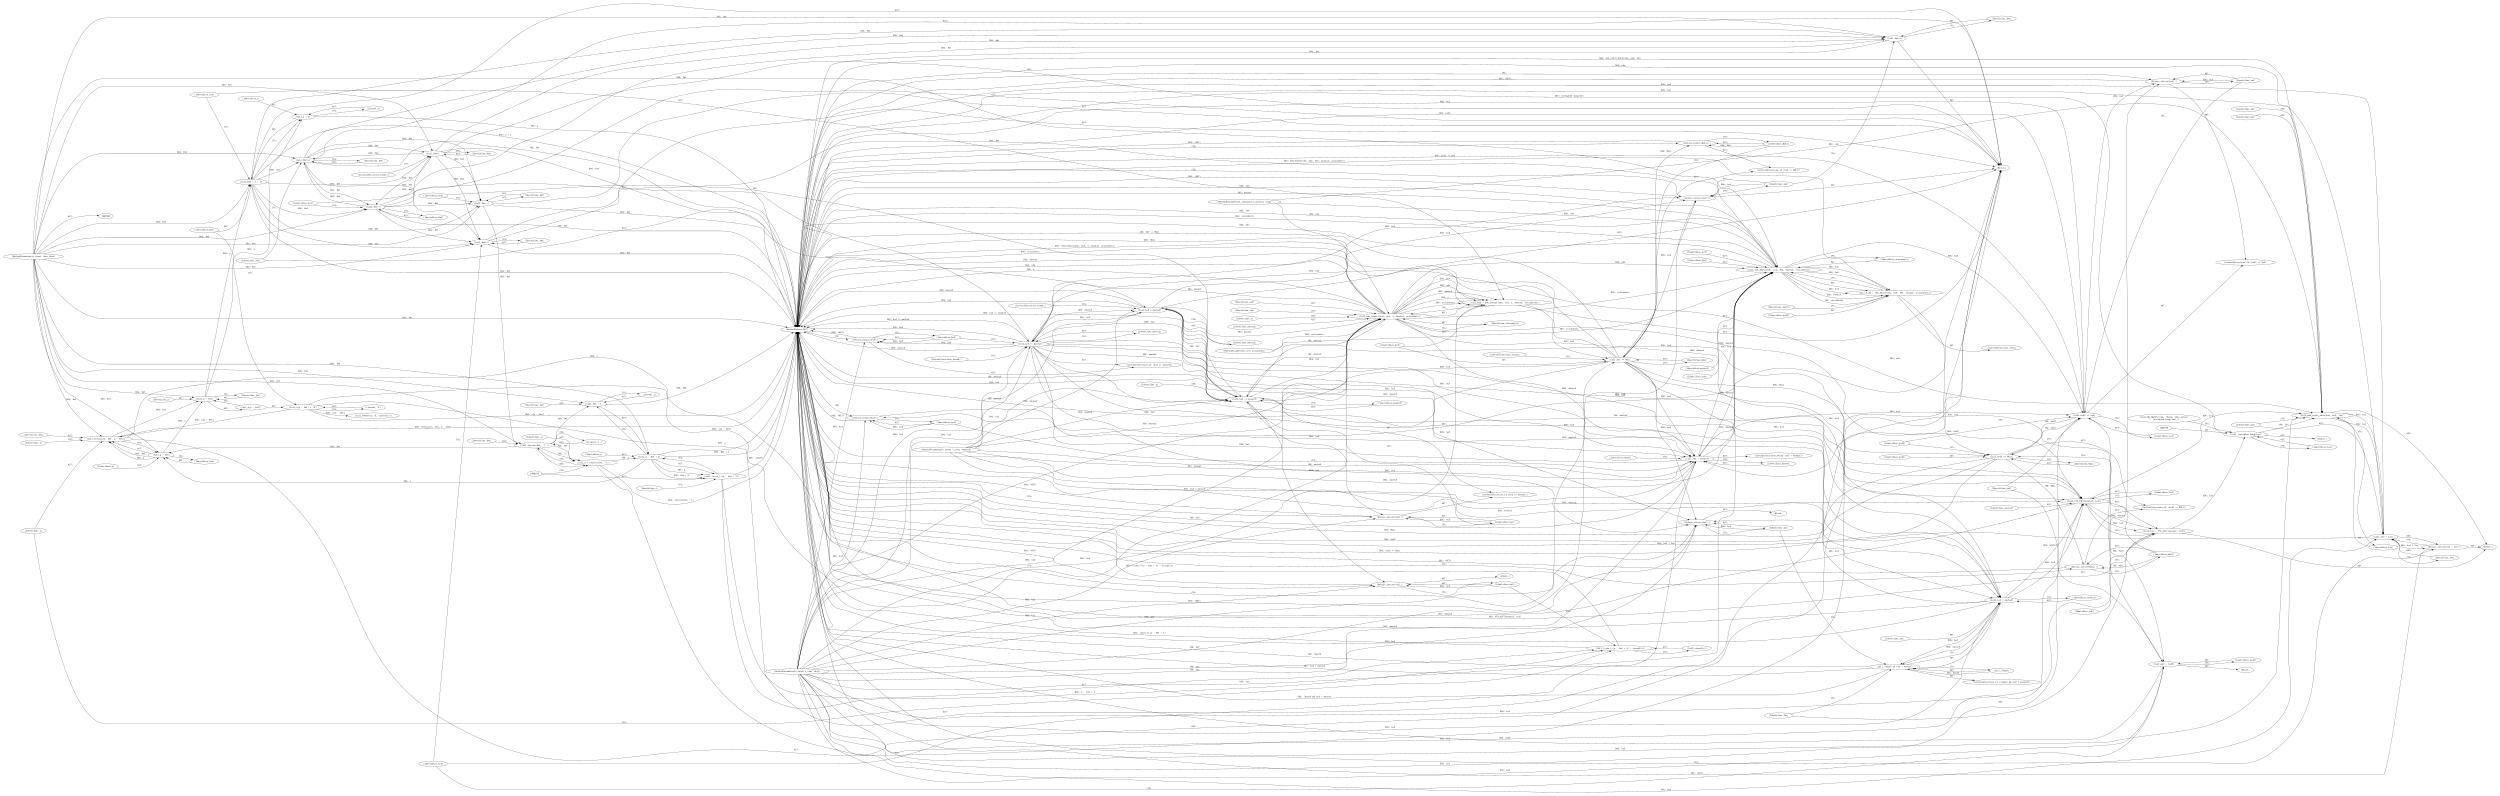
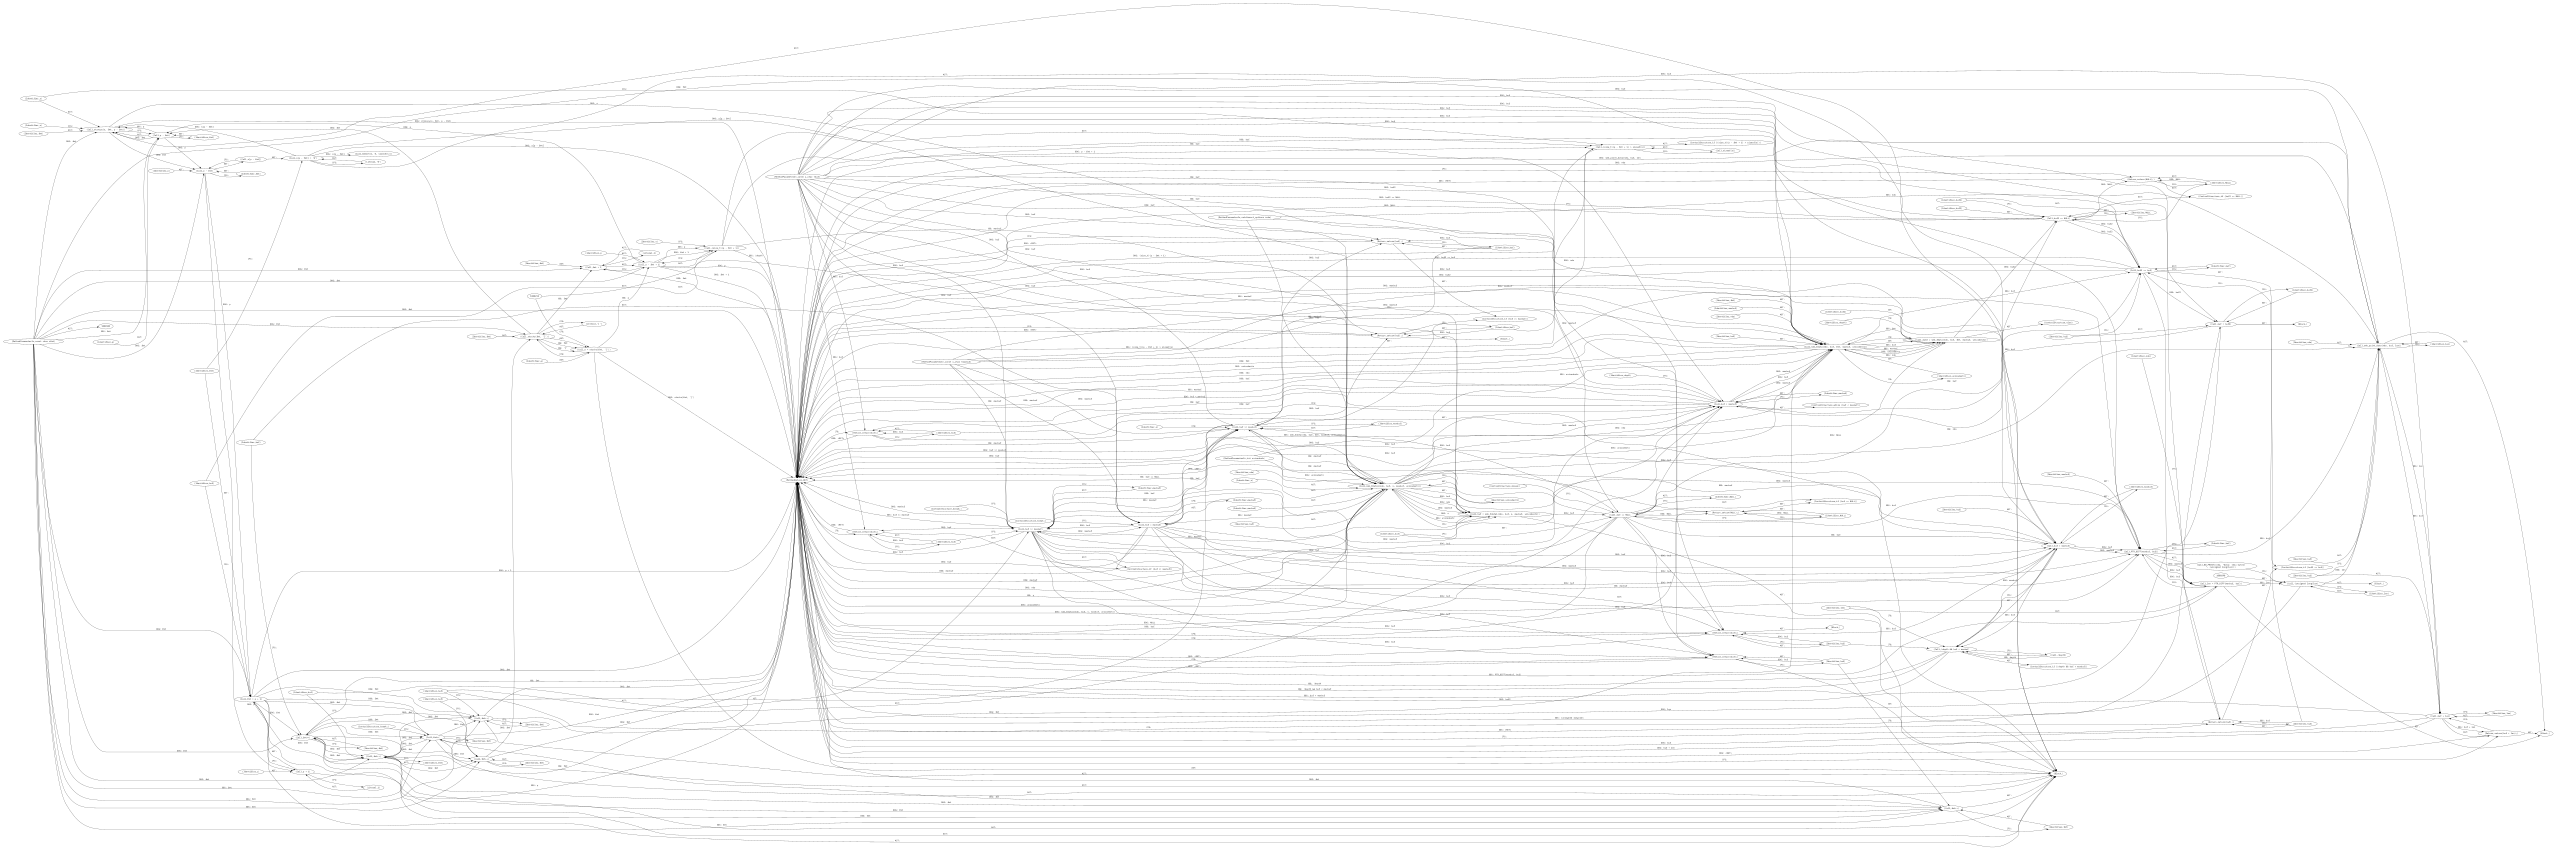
none -> (1726, 143)
(1204, 422) -> (1141, 246)
(1347, 616) -> none
